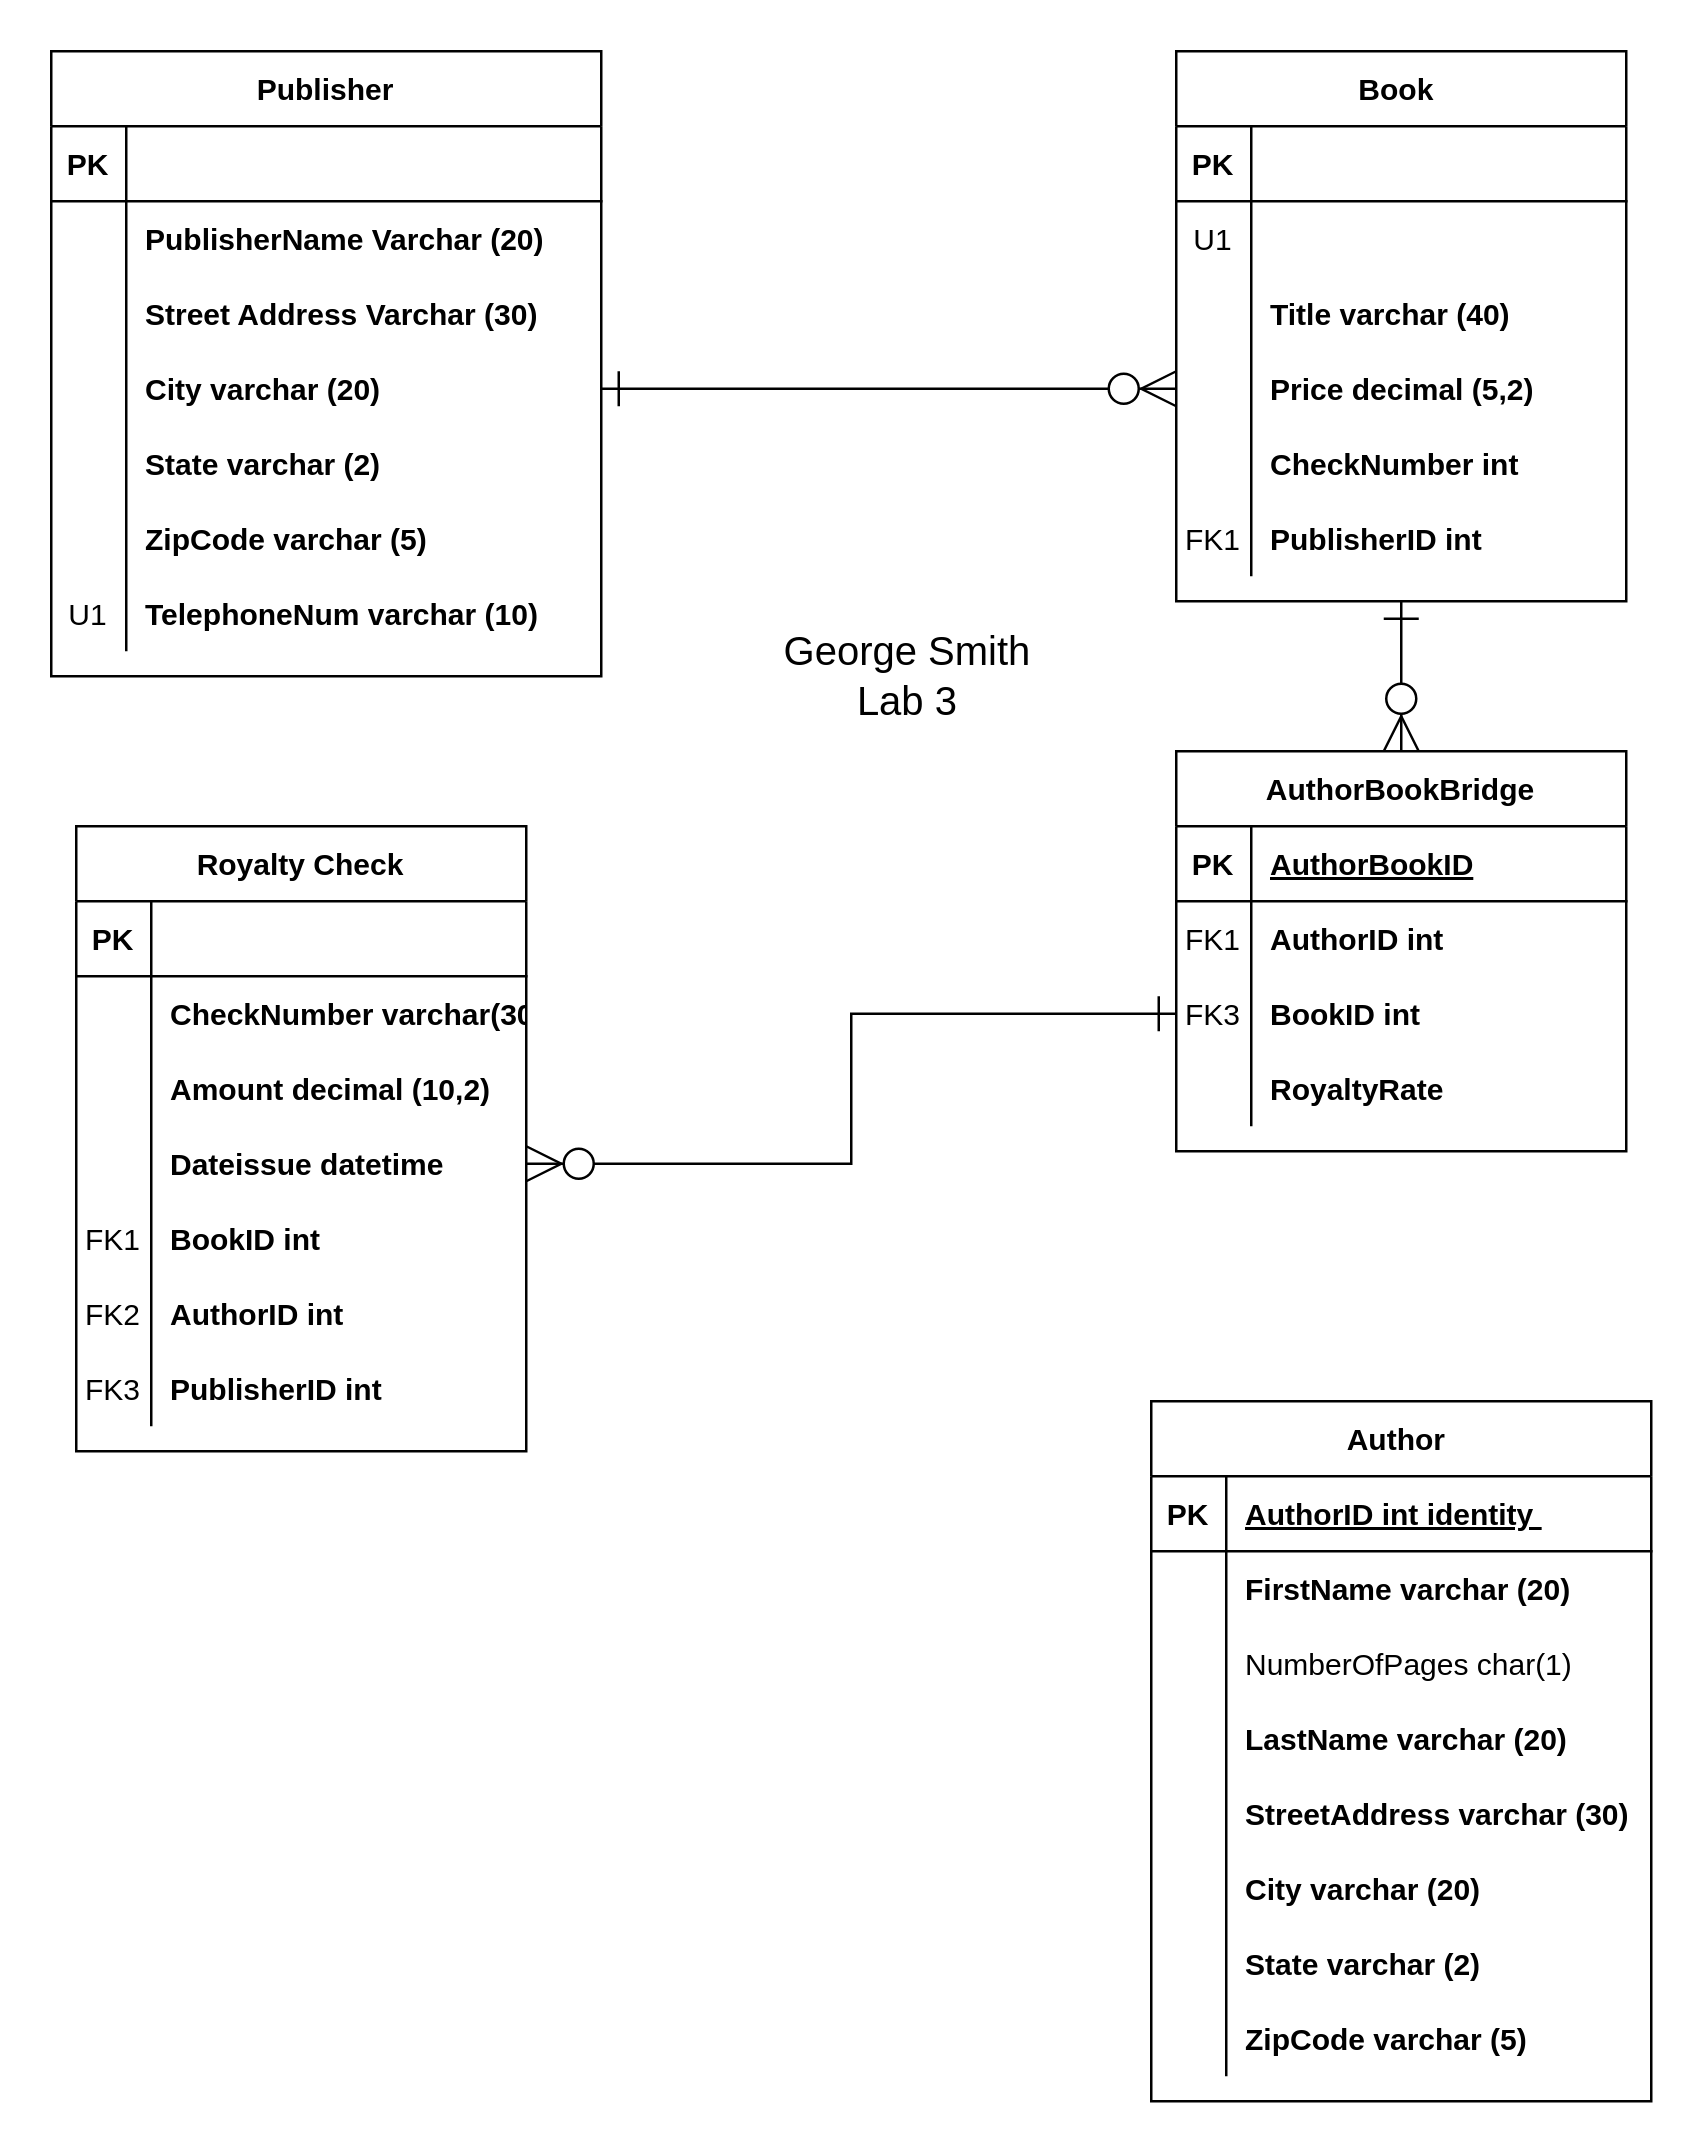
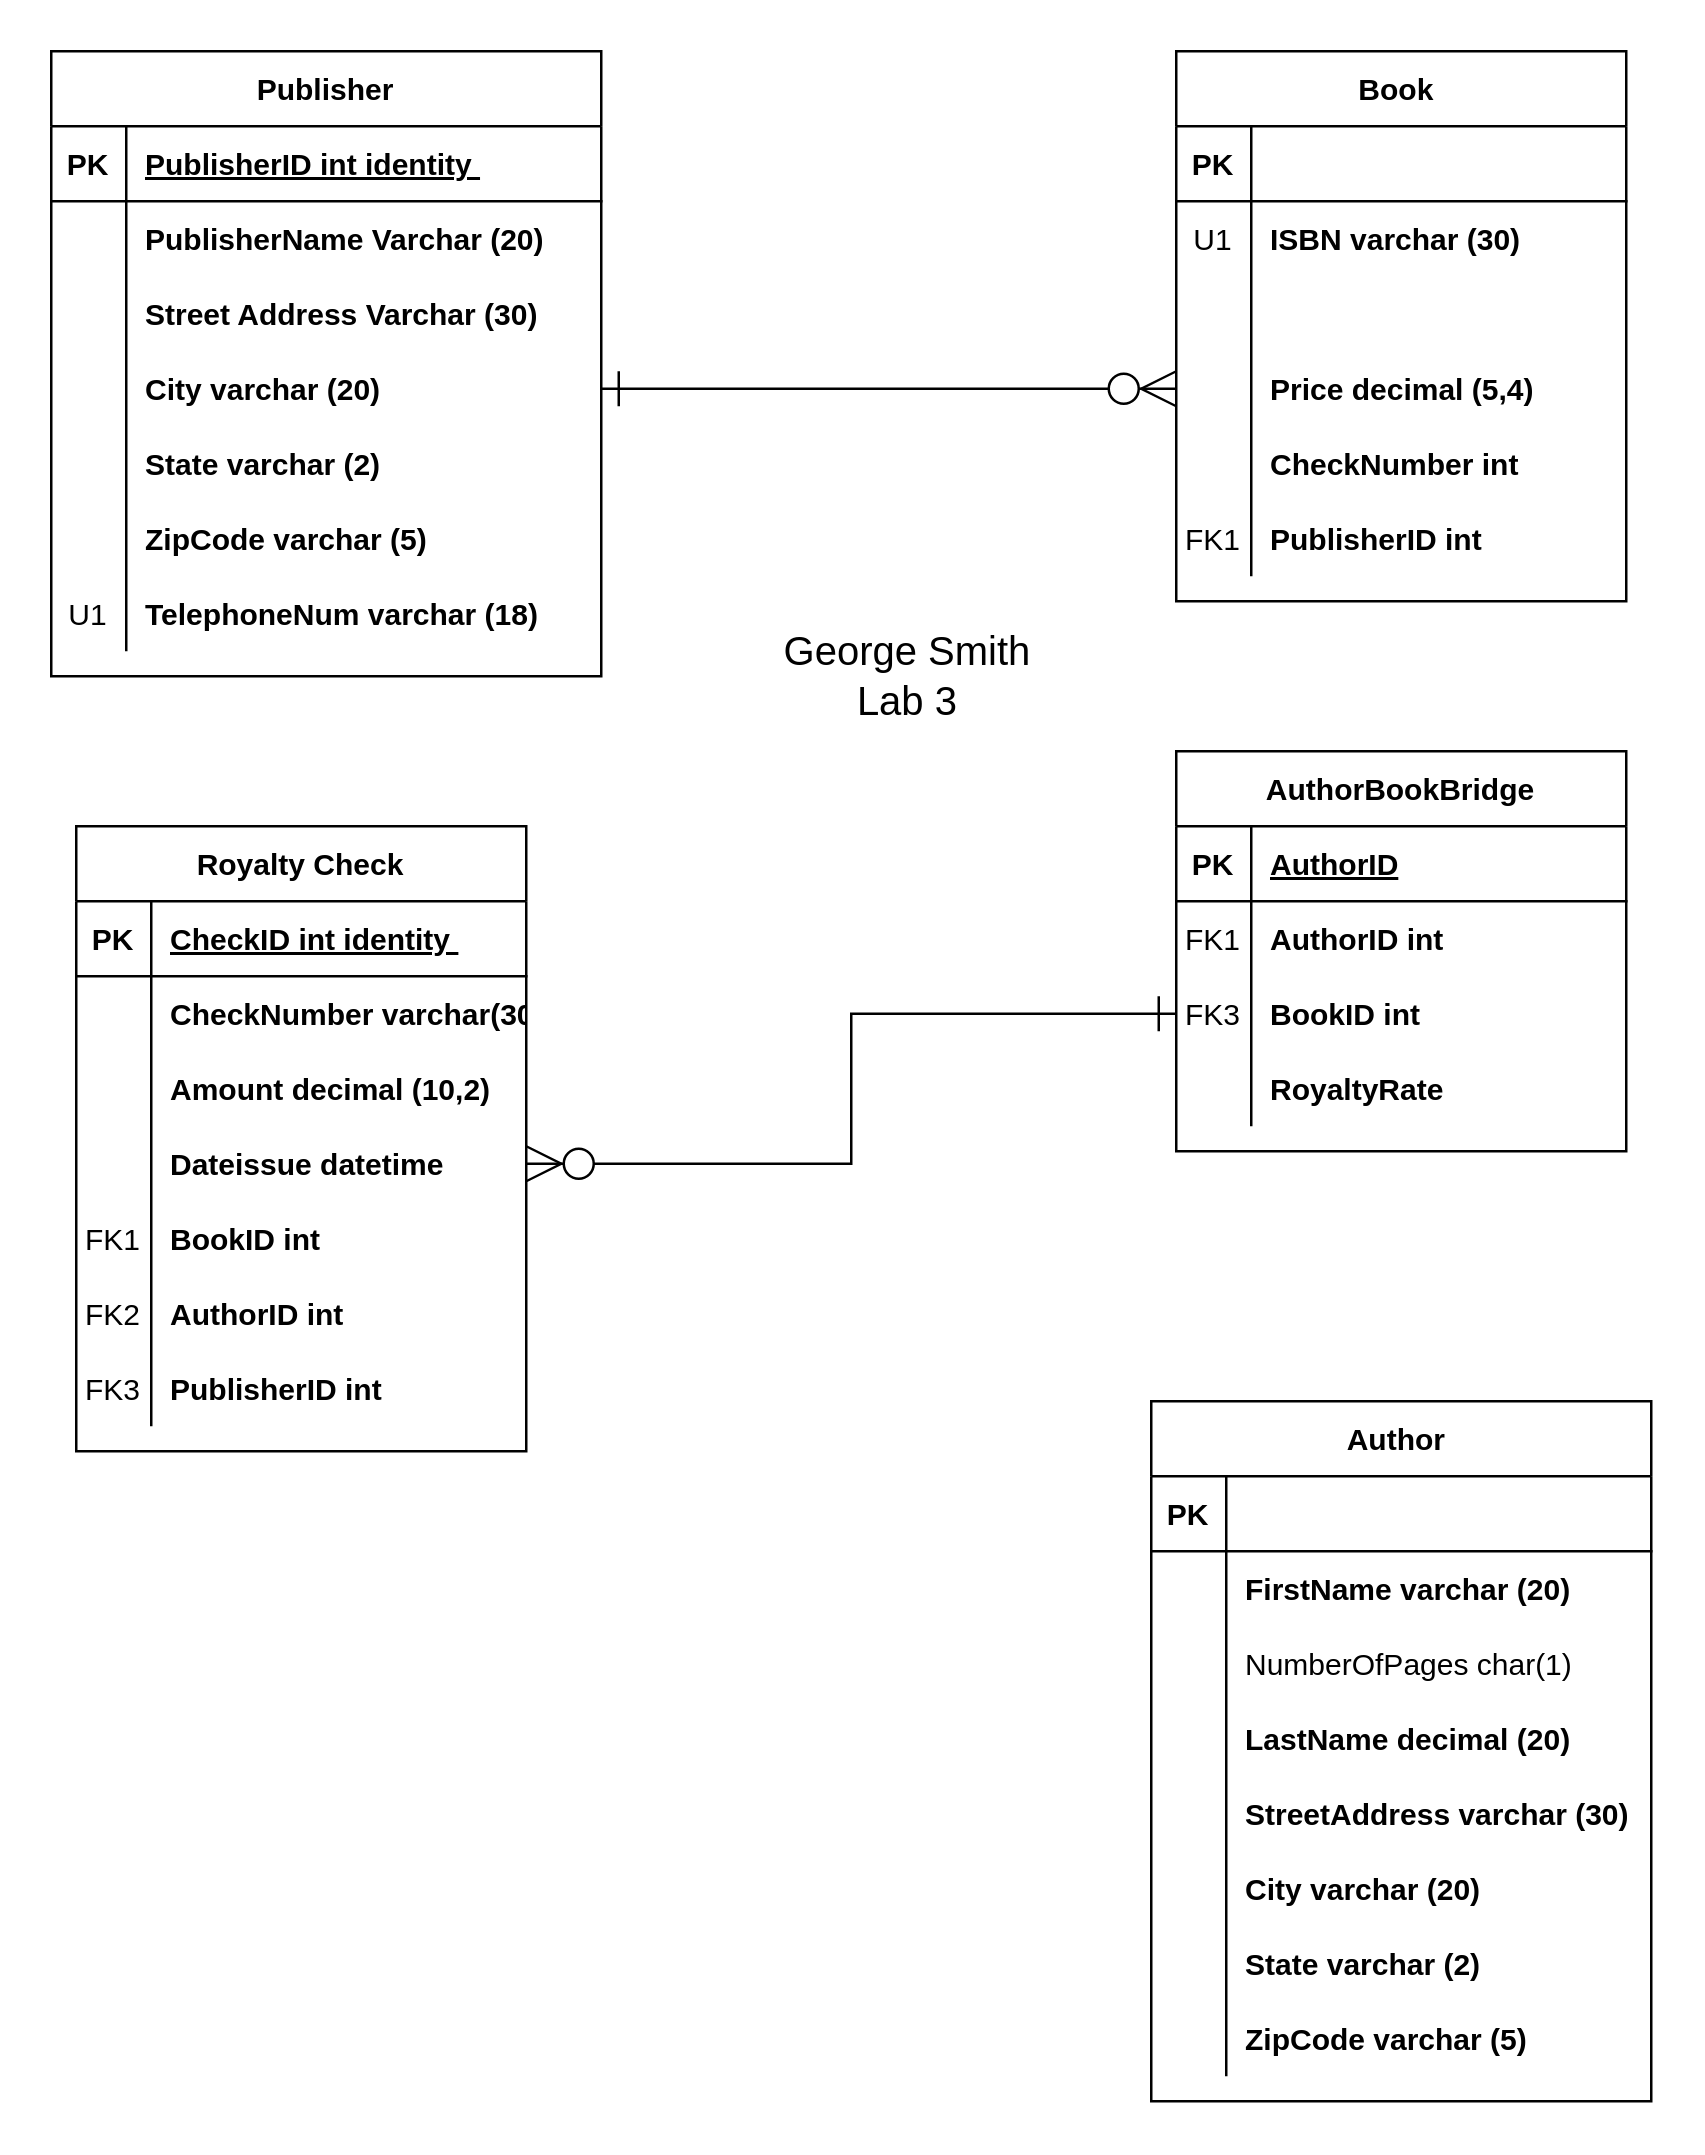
none -> (364, 164)
none -> (1439, 239)
(1439, 314) -> none
(1406, 390) -> (1406, 390)
(343, 615) -> (343, 615)
(1401, 646) -> none
(1371, 865) -> (1337, 865)
none -> (339, 939)
(1439, 1514) -> none
(1414, 1740) -> (1406, 1740)
